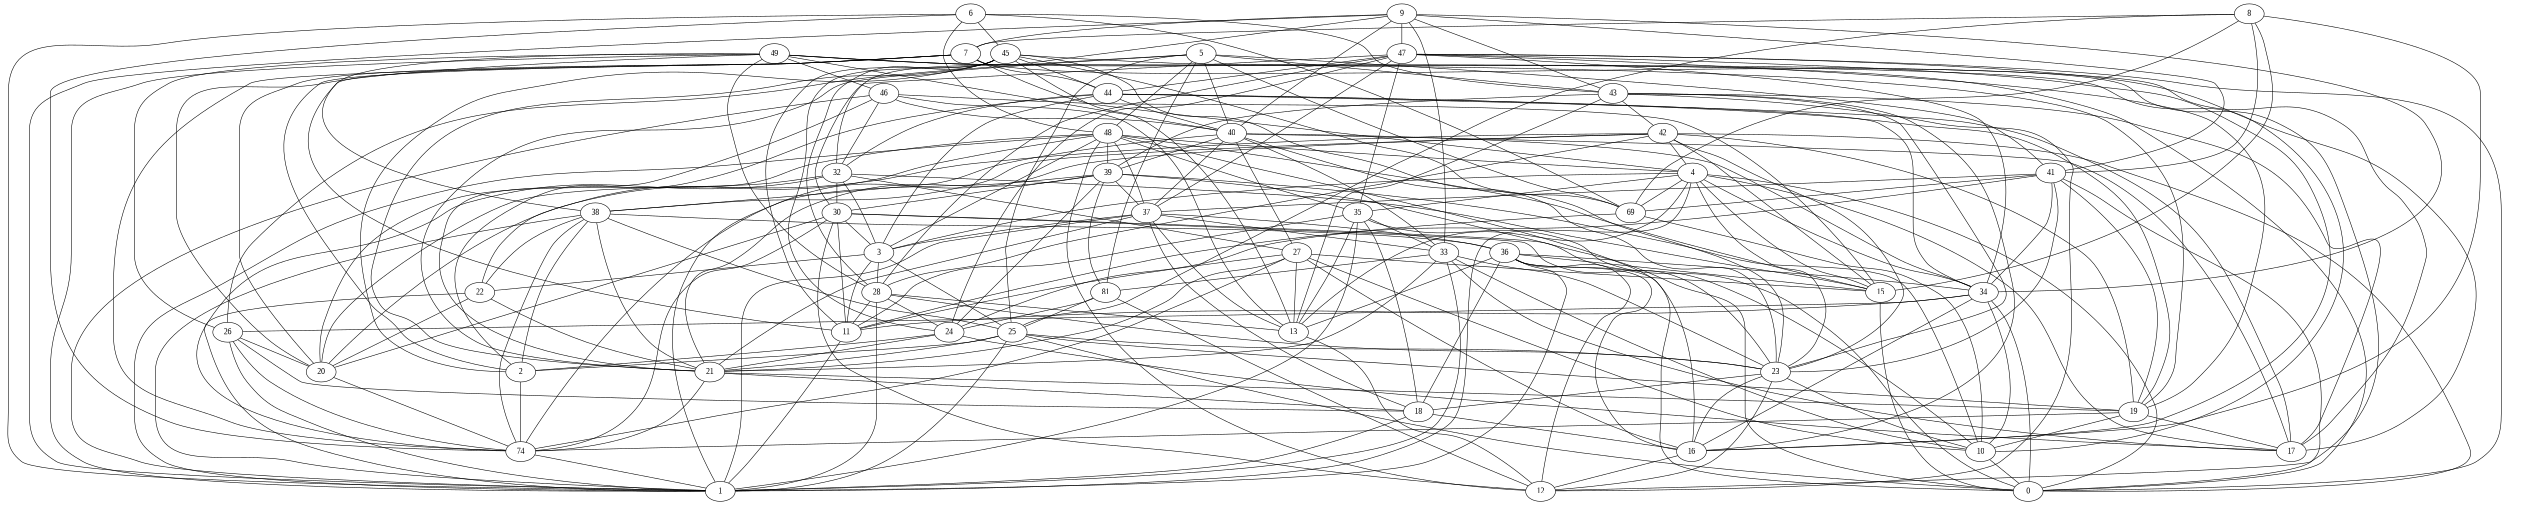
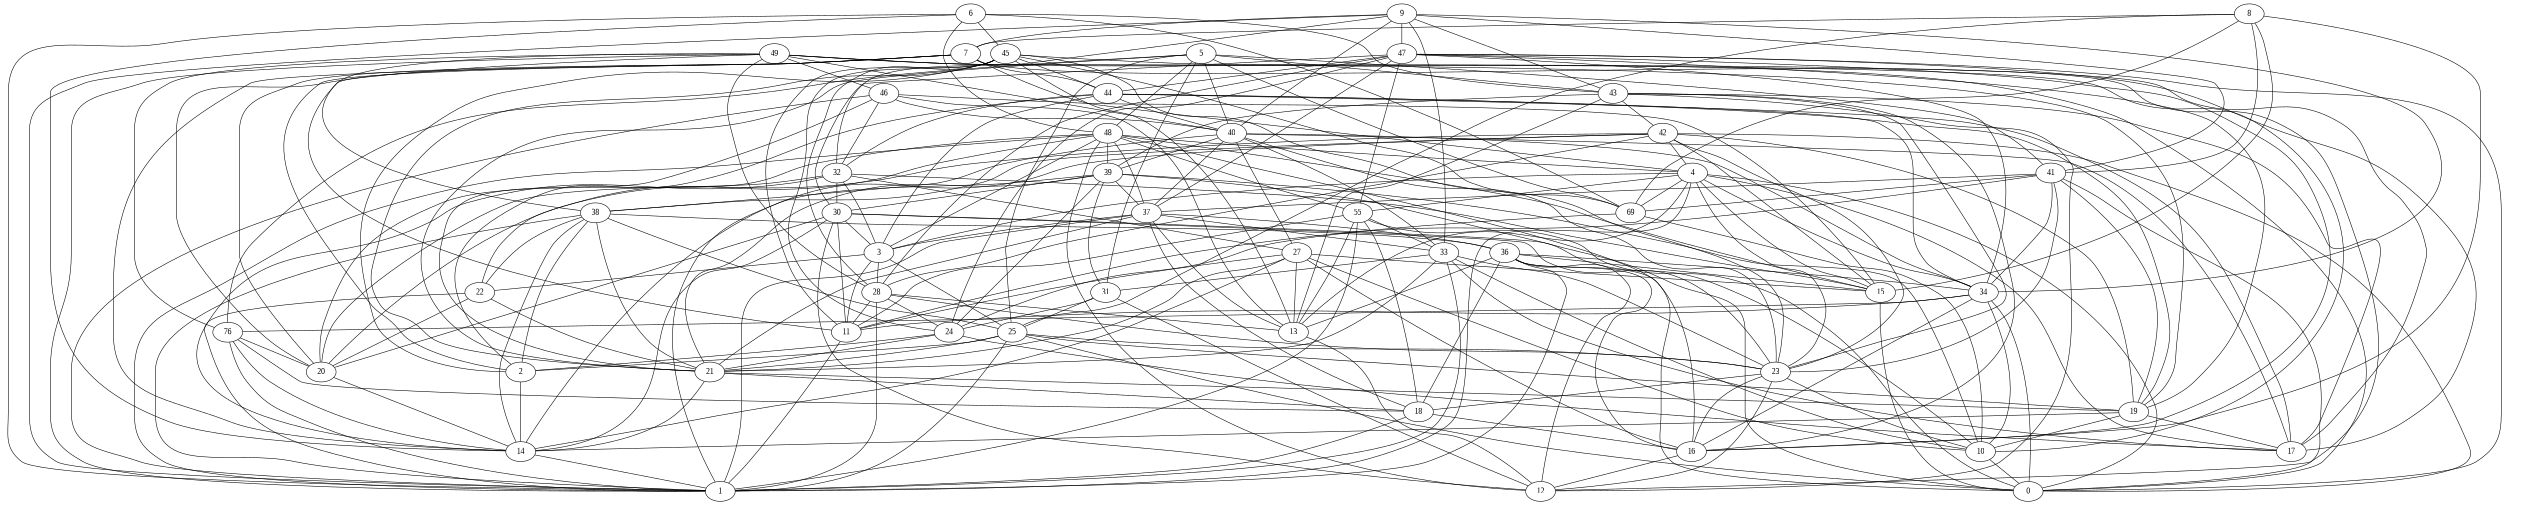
(1358, 213) -> (1358, 213)
(1106, 292) -> (1106, 292)
(228, 332) -> (228, 332)
(521, 452) -> (521, 452)
